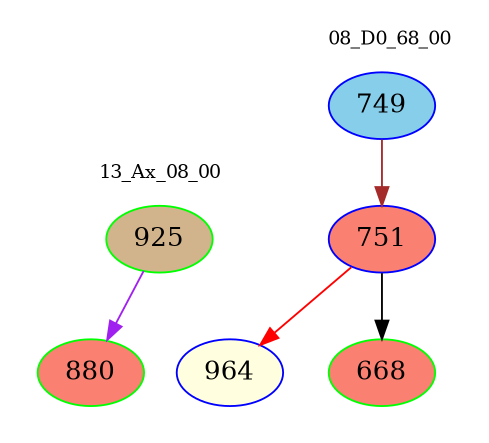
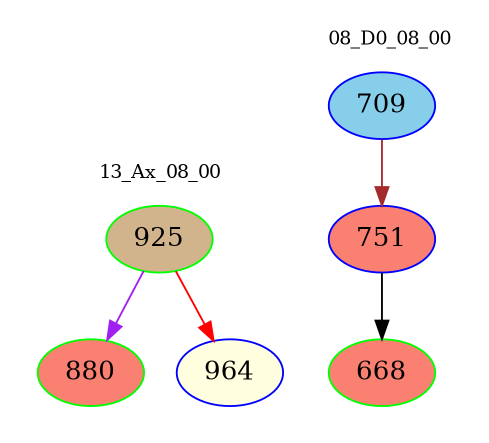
(390, 40) -> (390, 40)
(382, 106) -> (382, 106)
(326, 289) -> (190, 298)
